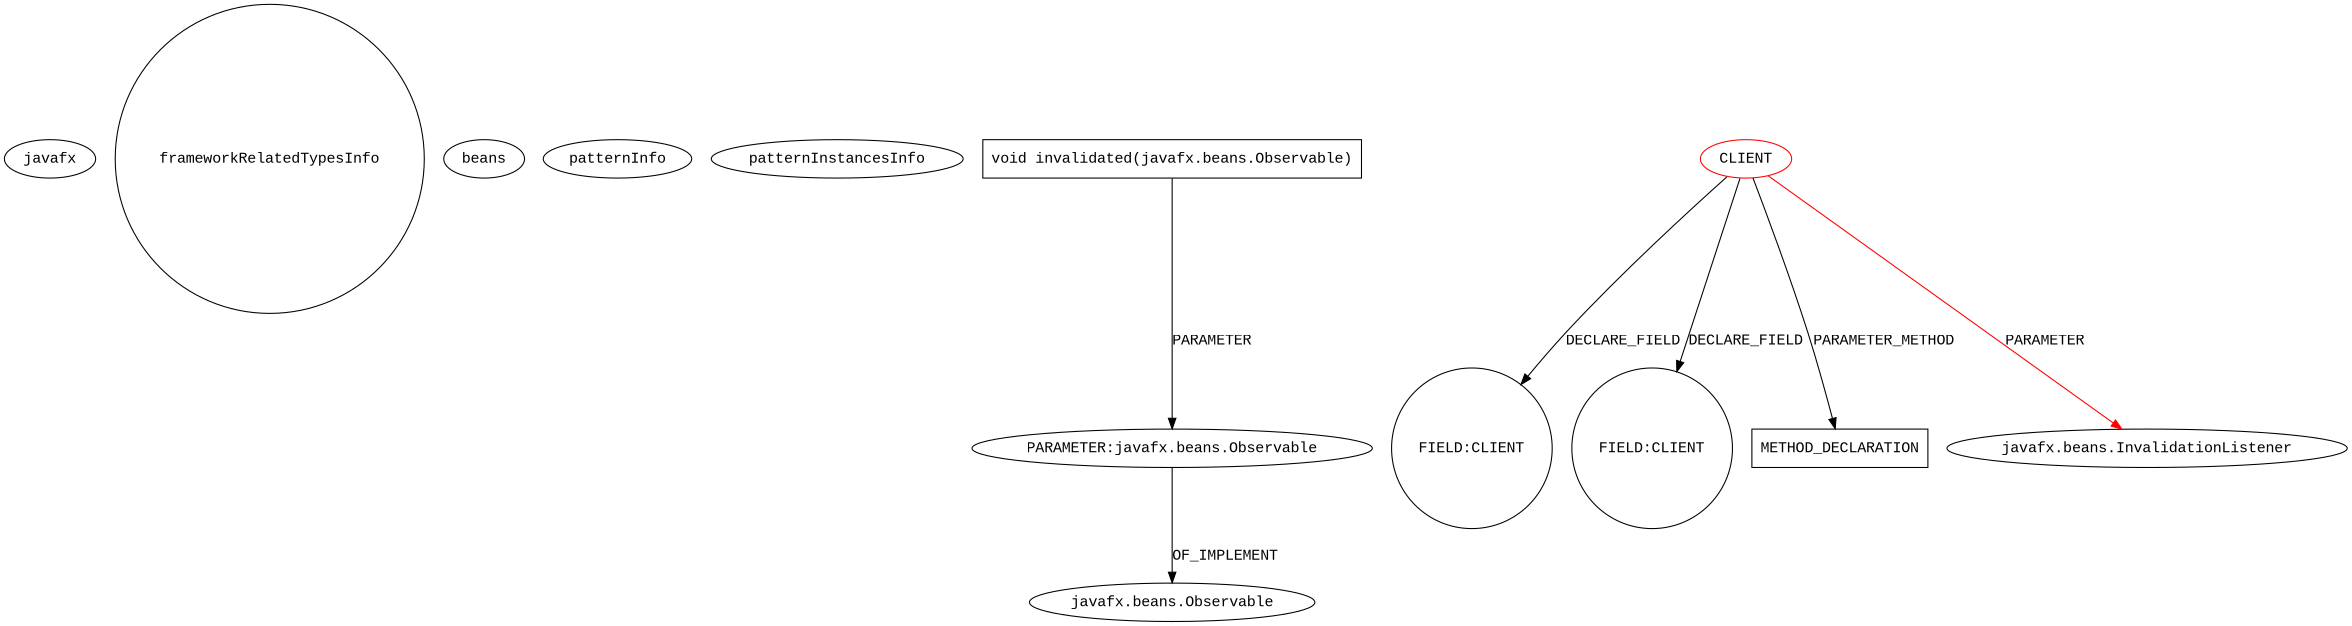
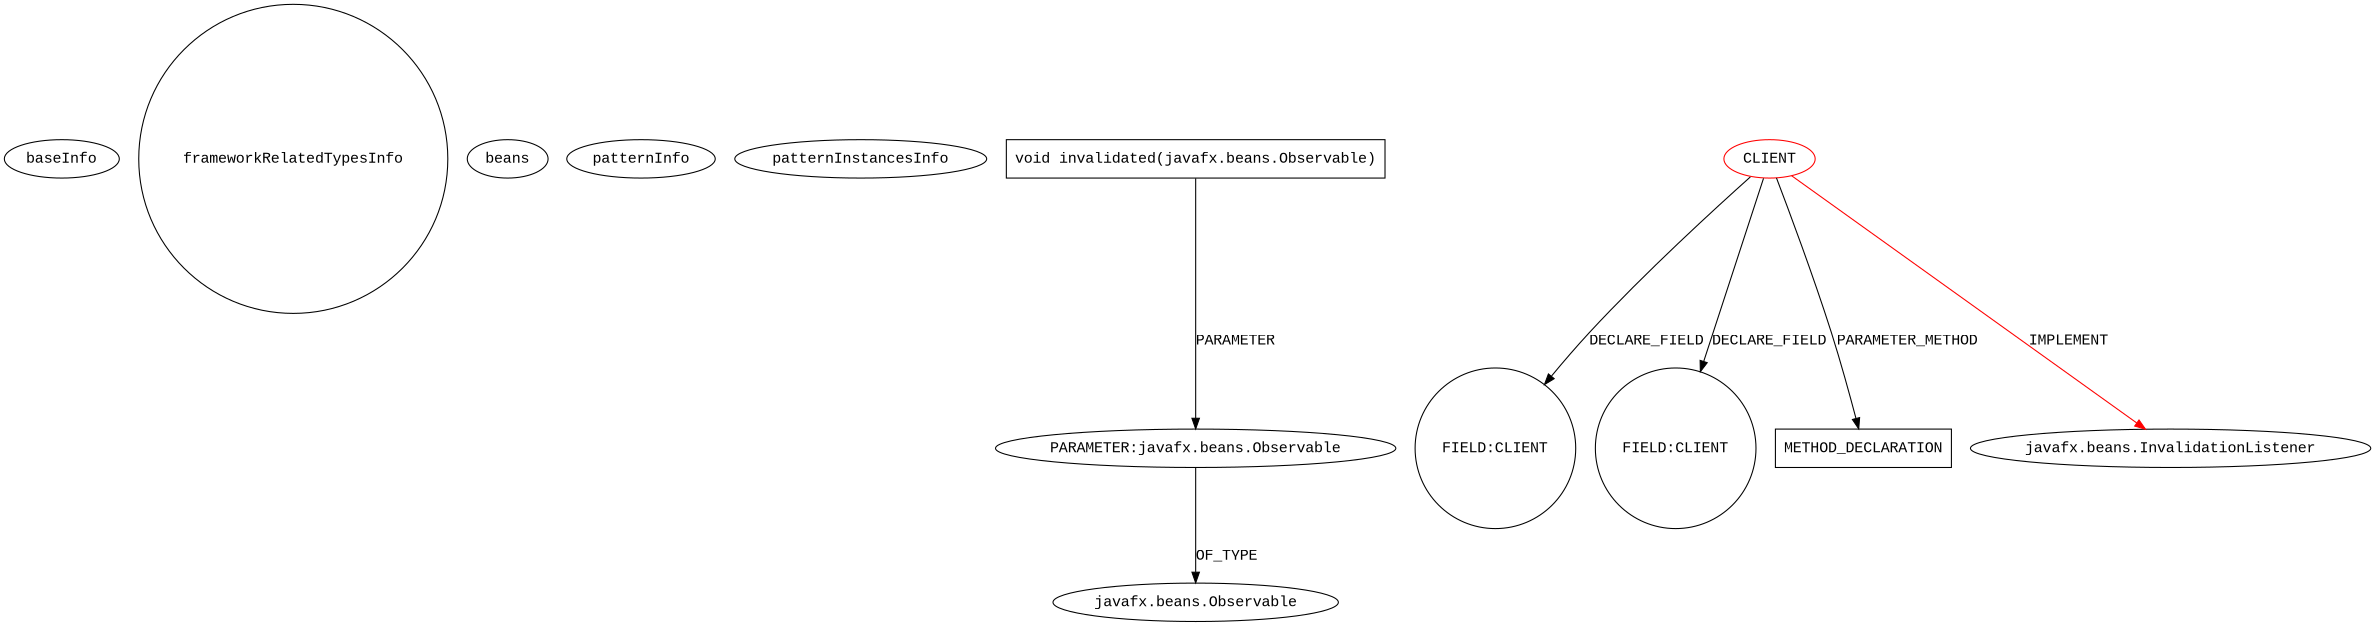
(50, 159) -> (62, 159)
(2045, 341) -> (2069, 341)
(1225, 556) -> (1227, 556)
